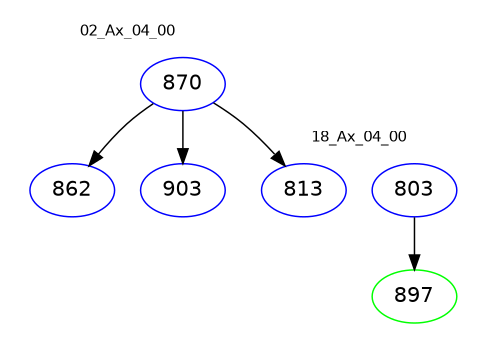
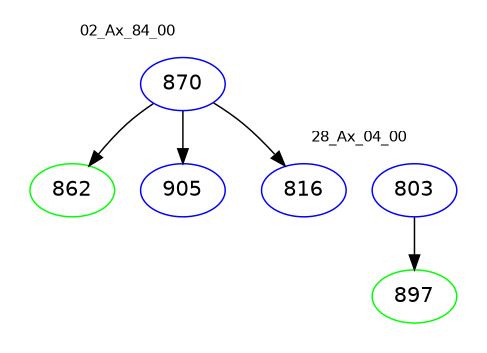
(128, 32) -> (128, 32)
(359, 138) -> (359, 138)
(72, 190) -> (72, 190)
(183, 190) -> (183, 190)
(304, 190) -> (304, 190)
